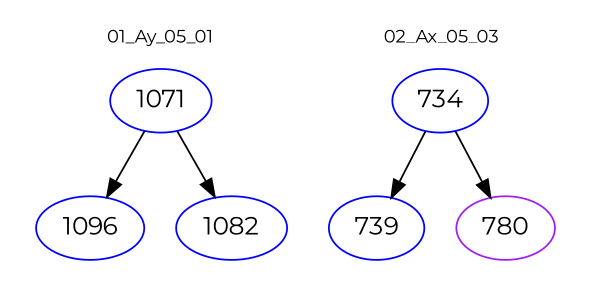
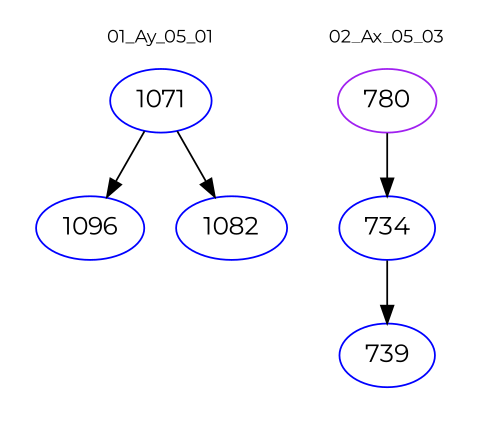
(469, 157) -> (387, 156)
